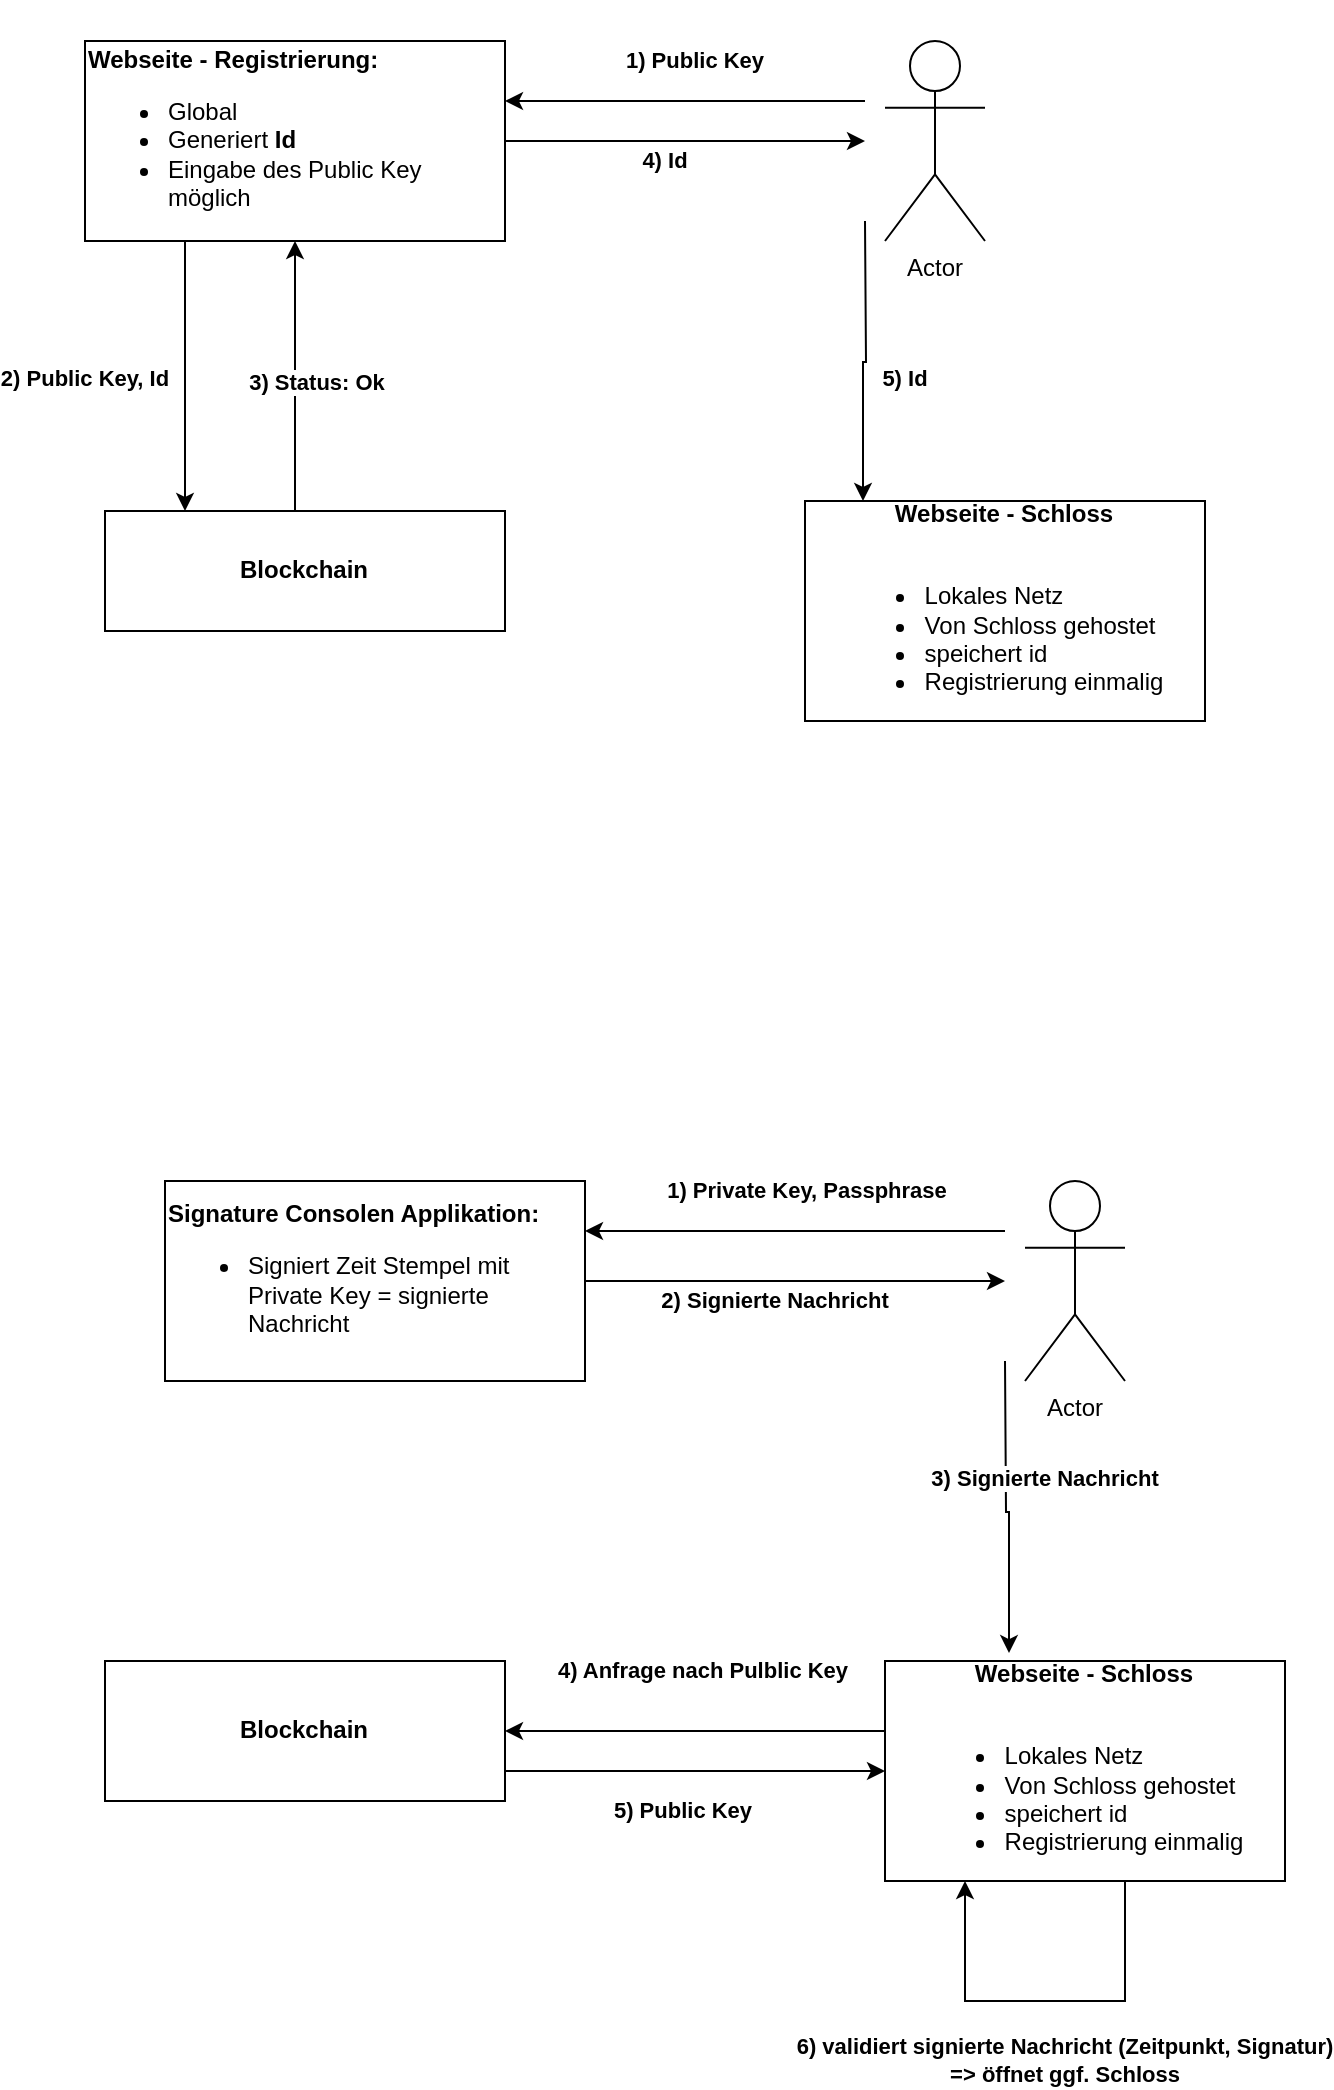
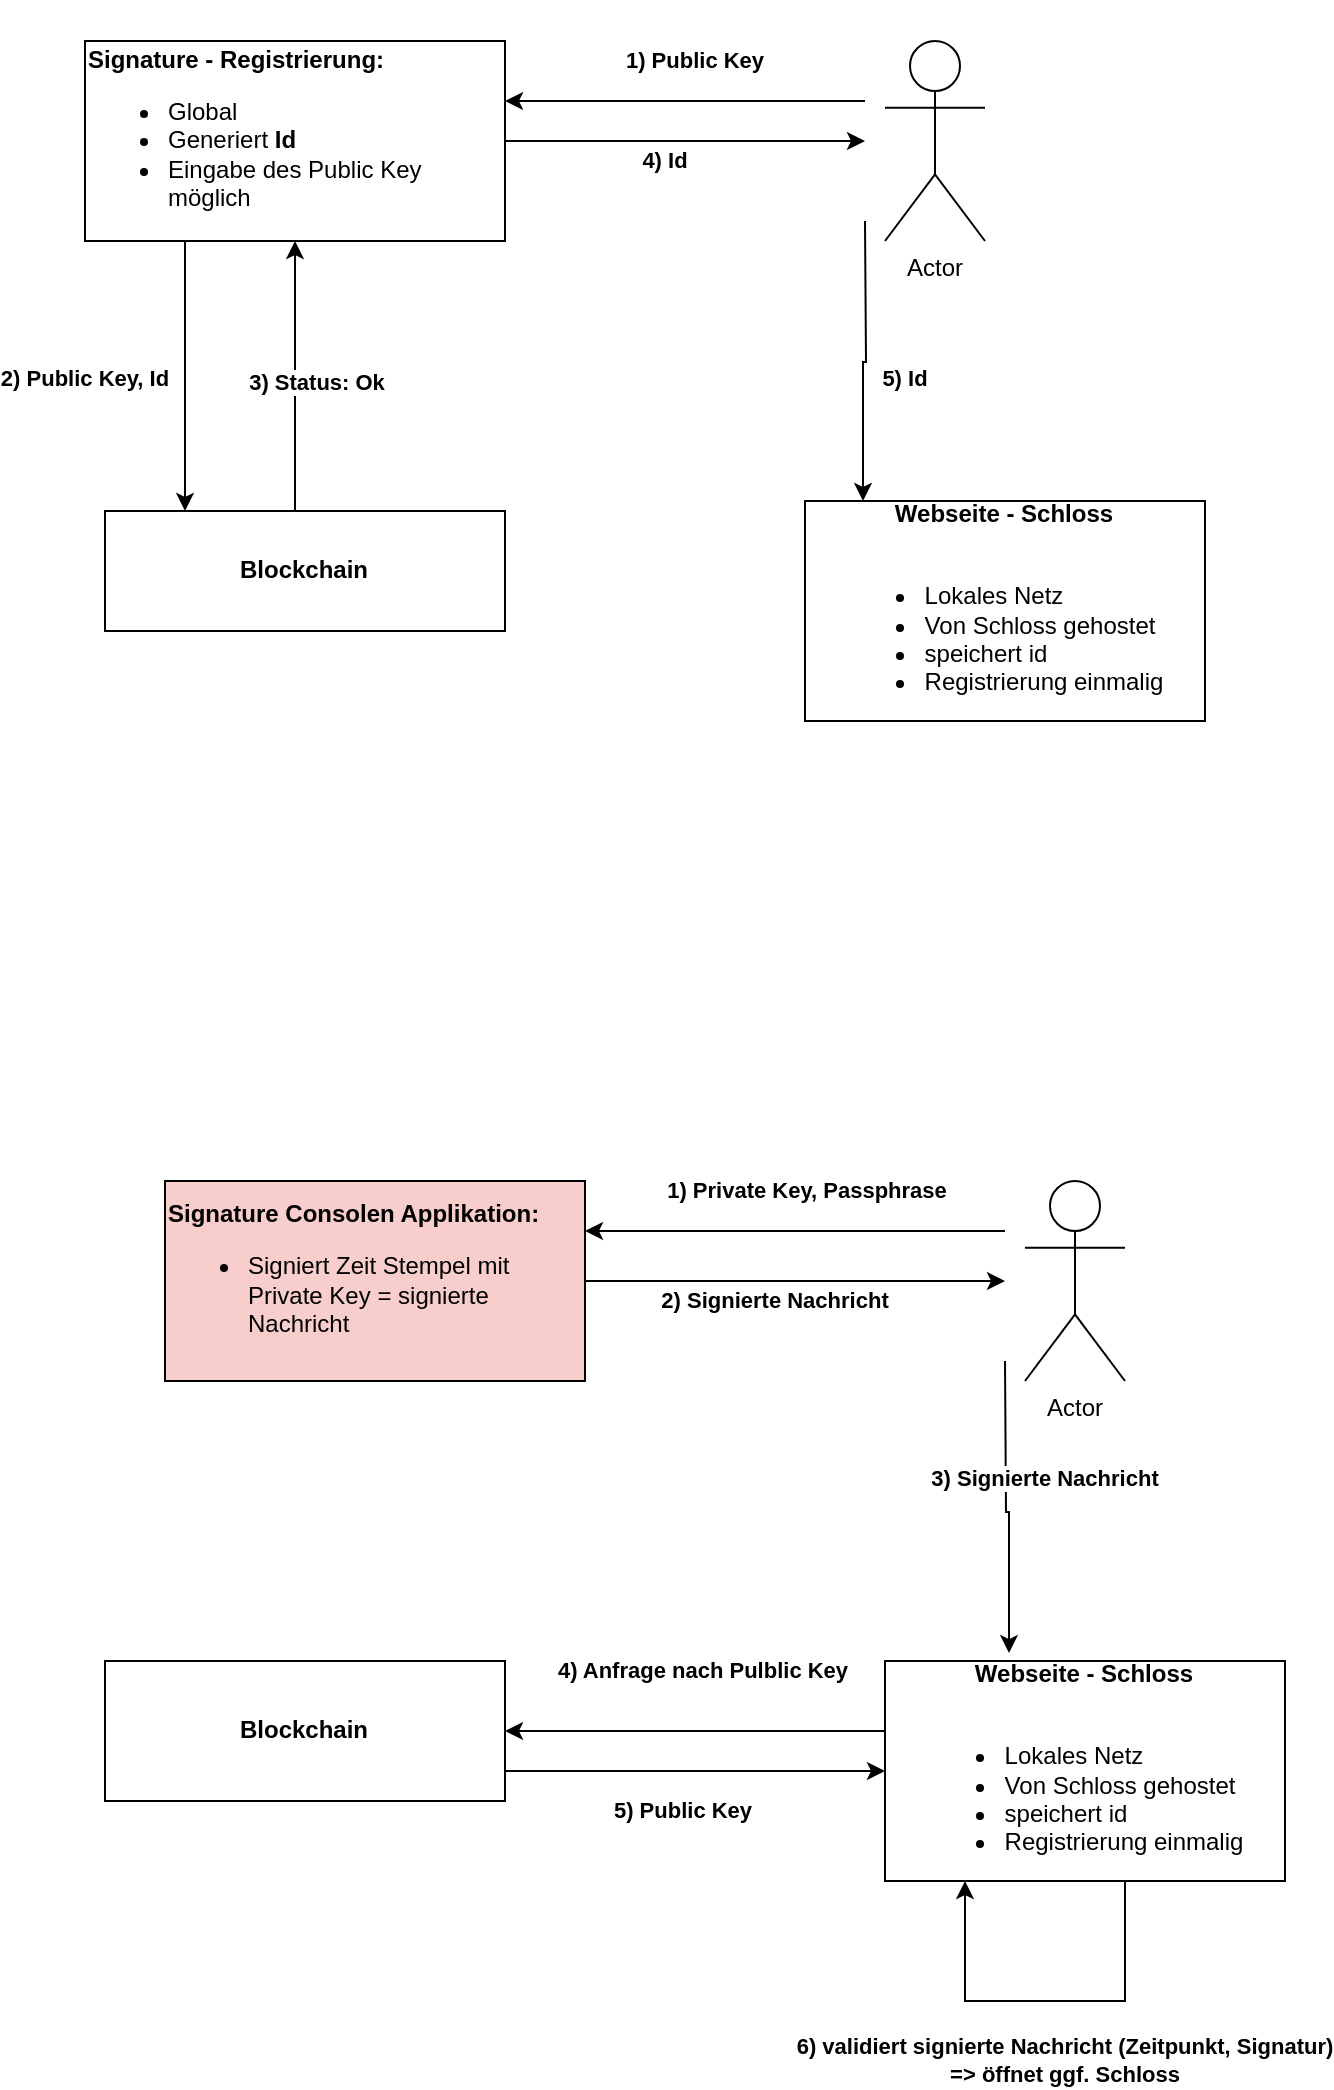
(263, 141) -> (263, 141)
(375, 1281) -> (375, 1281)
